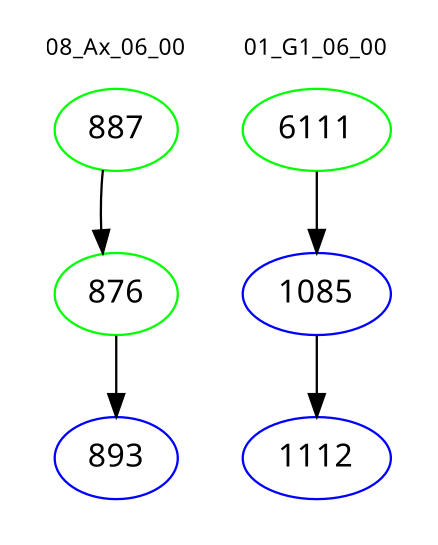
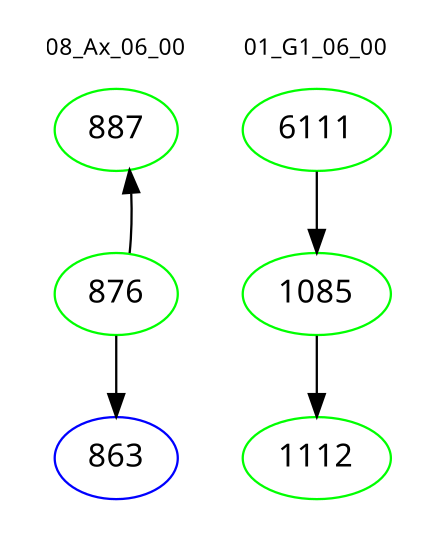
(101, 200) -> (131, 223)
(317, 294) -> (317, 294)
(116, 458) -> (116, 458)
(317, 458) -> (317, 458)
